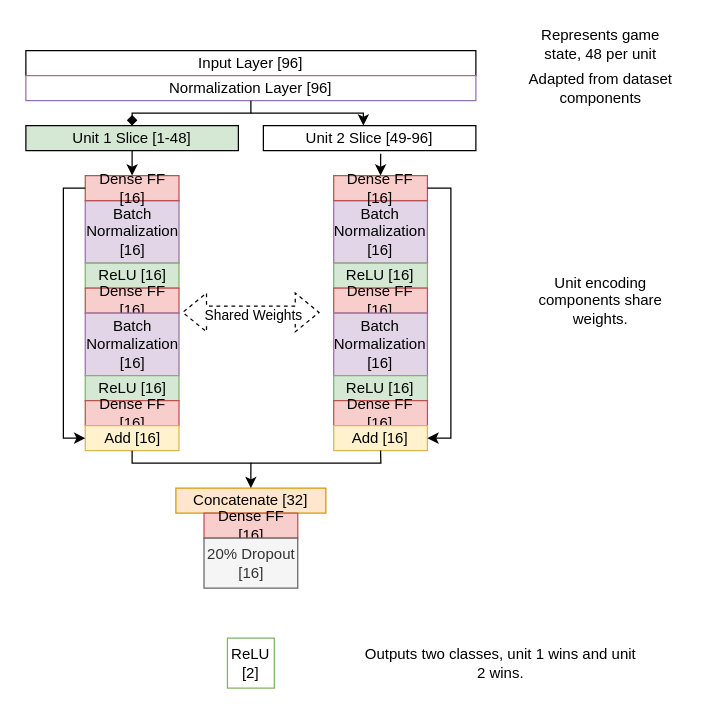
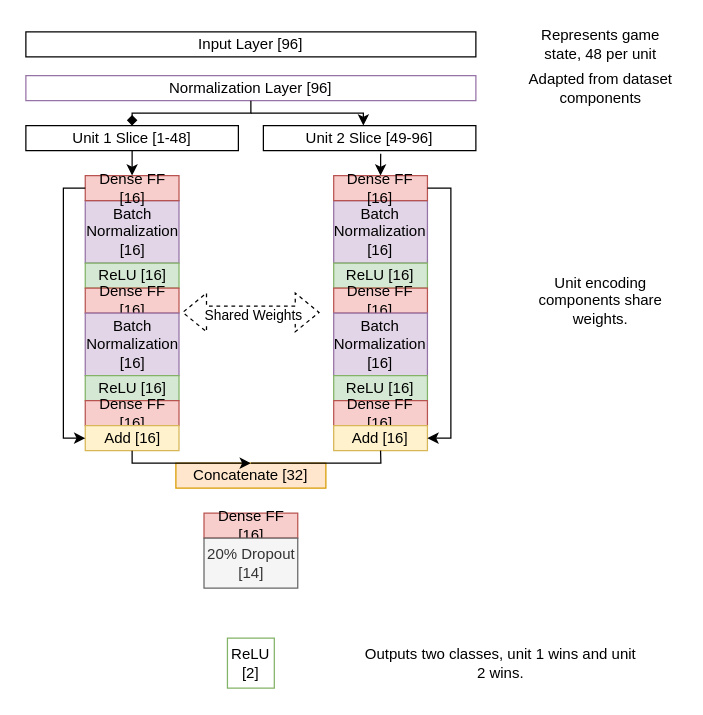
(251, 63) -> (251, 44)
(132, 138) -> (132, 138)
(251, 501) -> (251, 476)
(251, 563) -> (251, 563)
